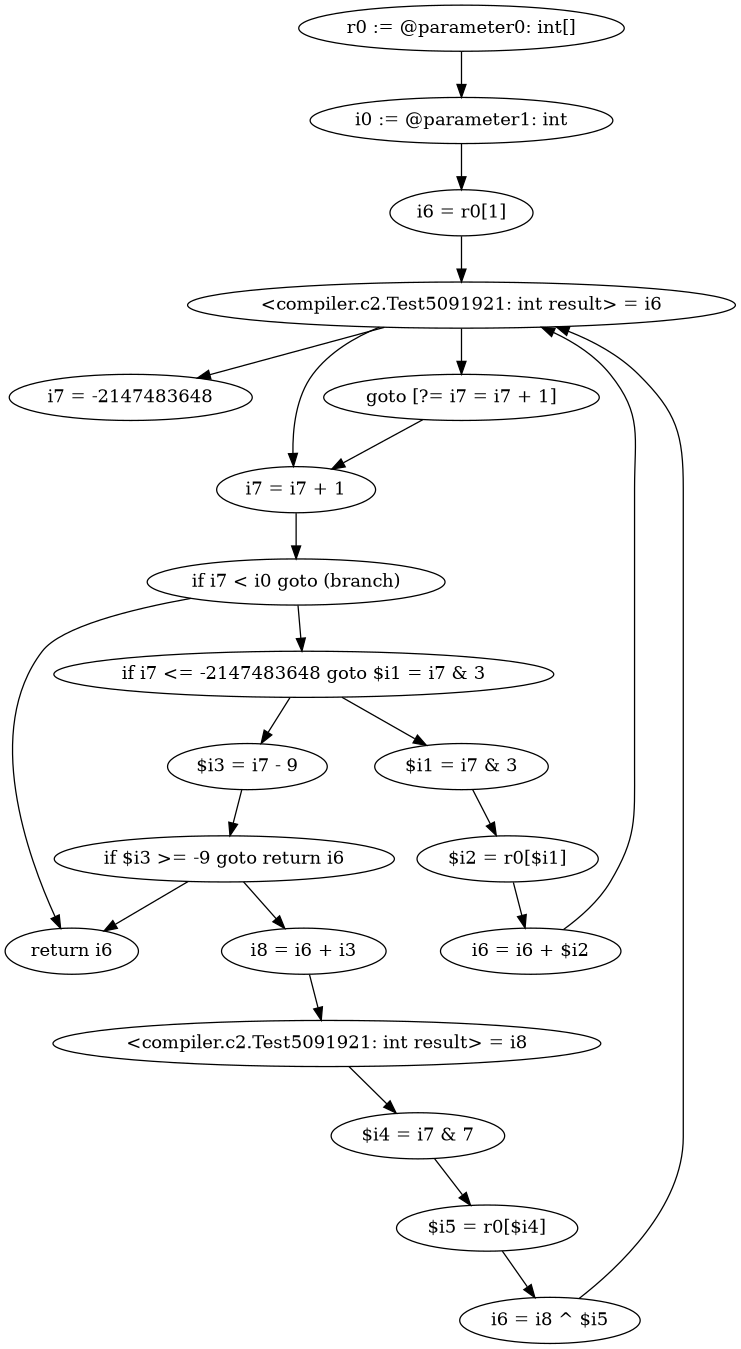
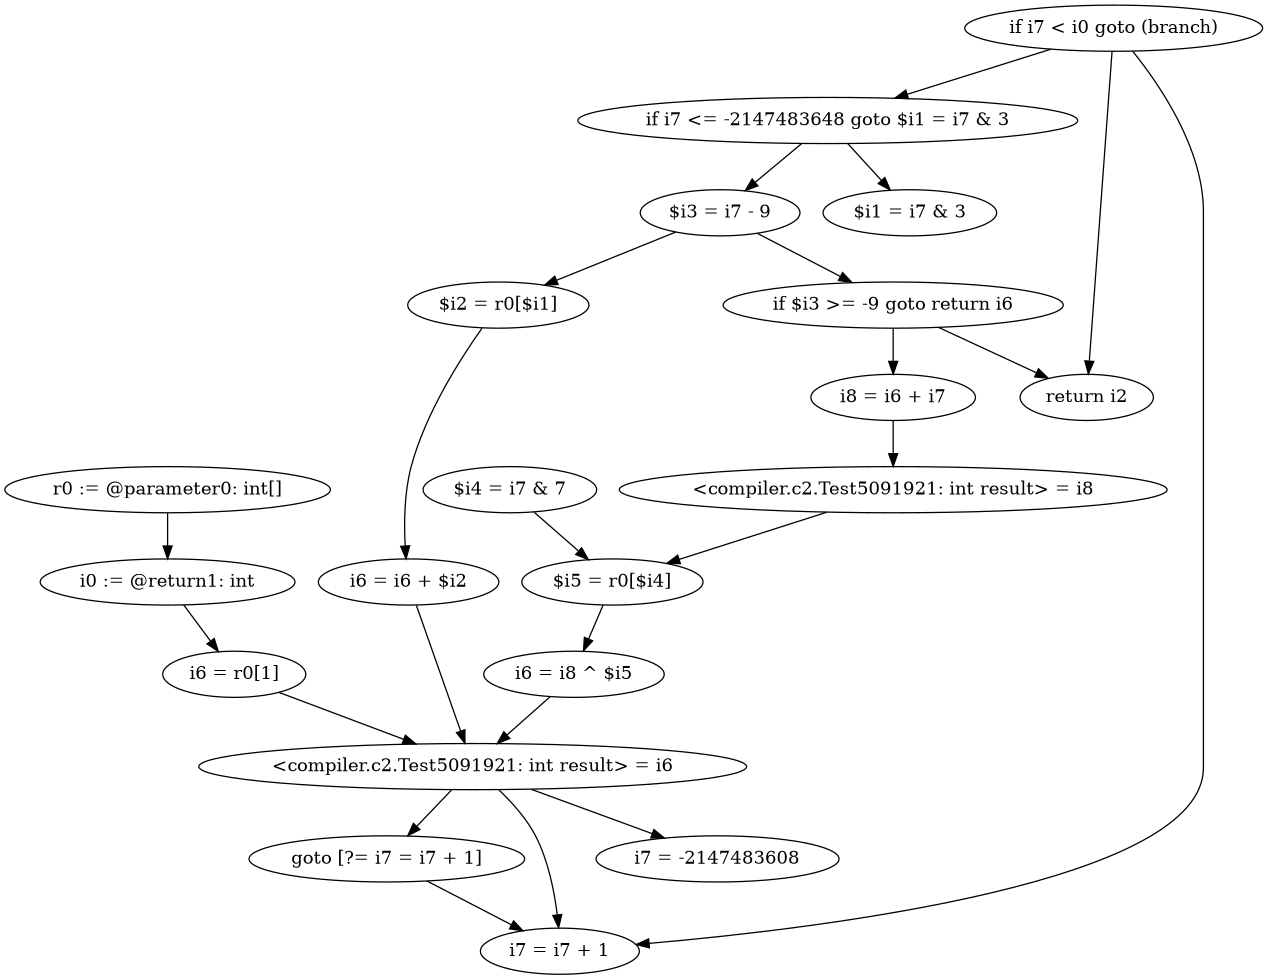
(461, 121) -> (168, 582)
(131, 397) -> (718, 859)
(296, 530) -> (1203, 703)
(482, 807) -> (616, 256)
(72, 951) -> (1087, 397)
(304, 951) -> (893, 397)
(368, 1085) -> (753, 536)
